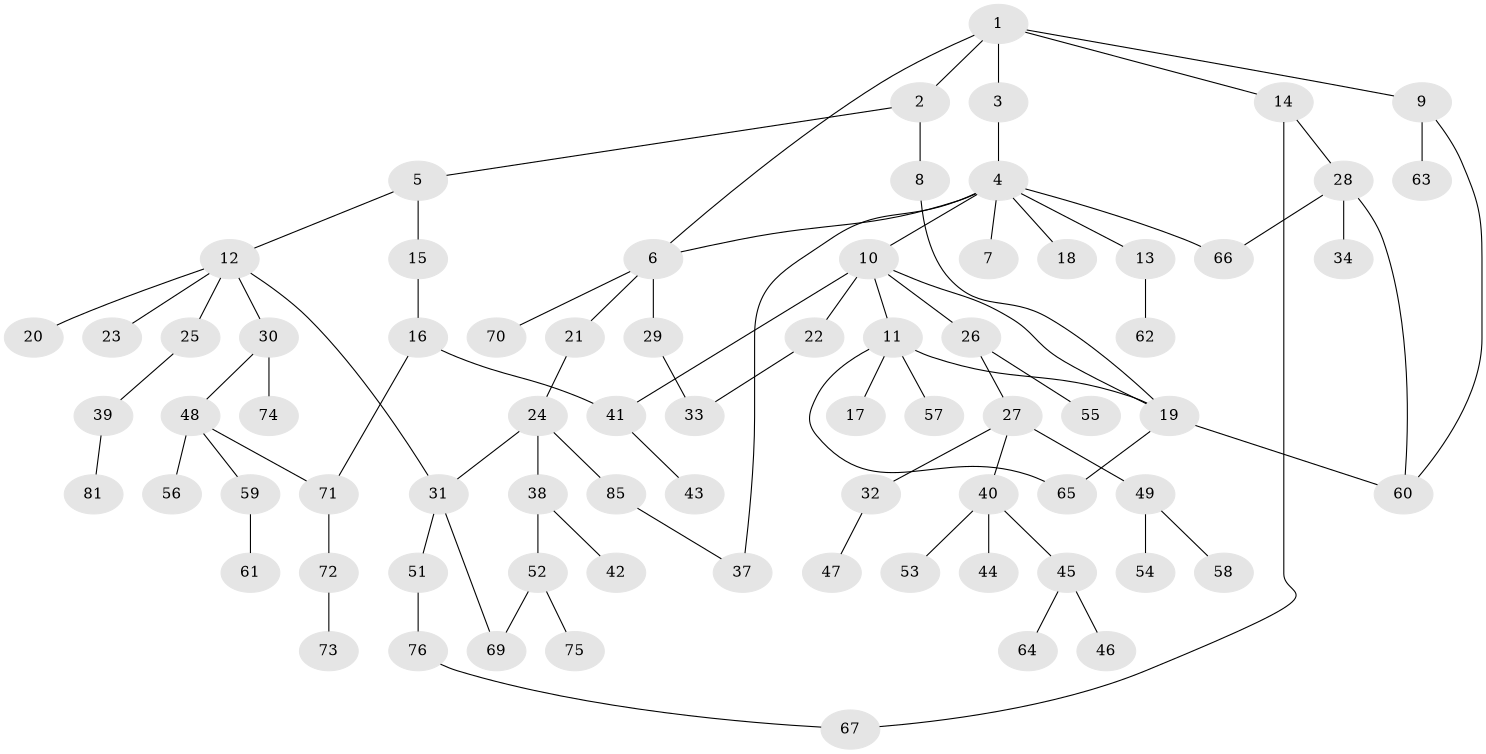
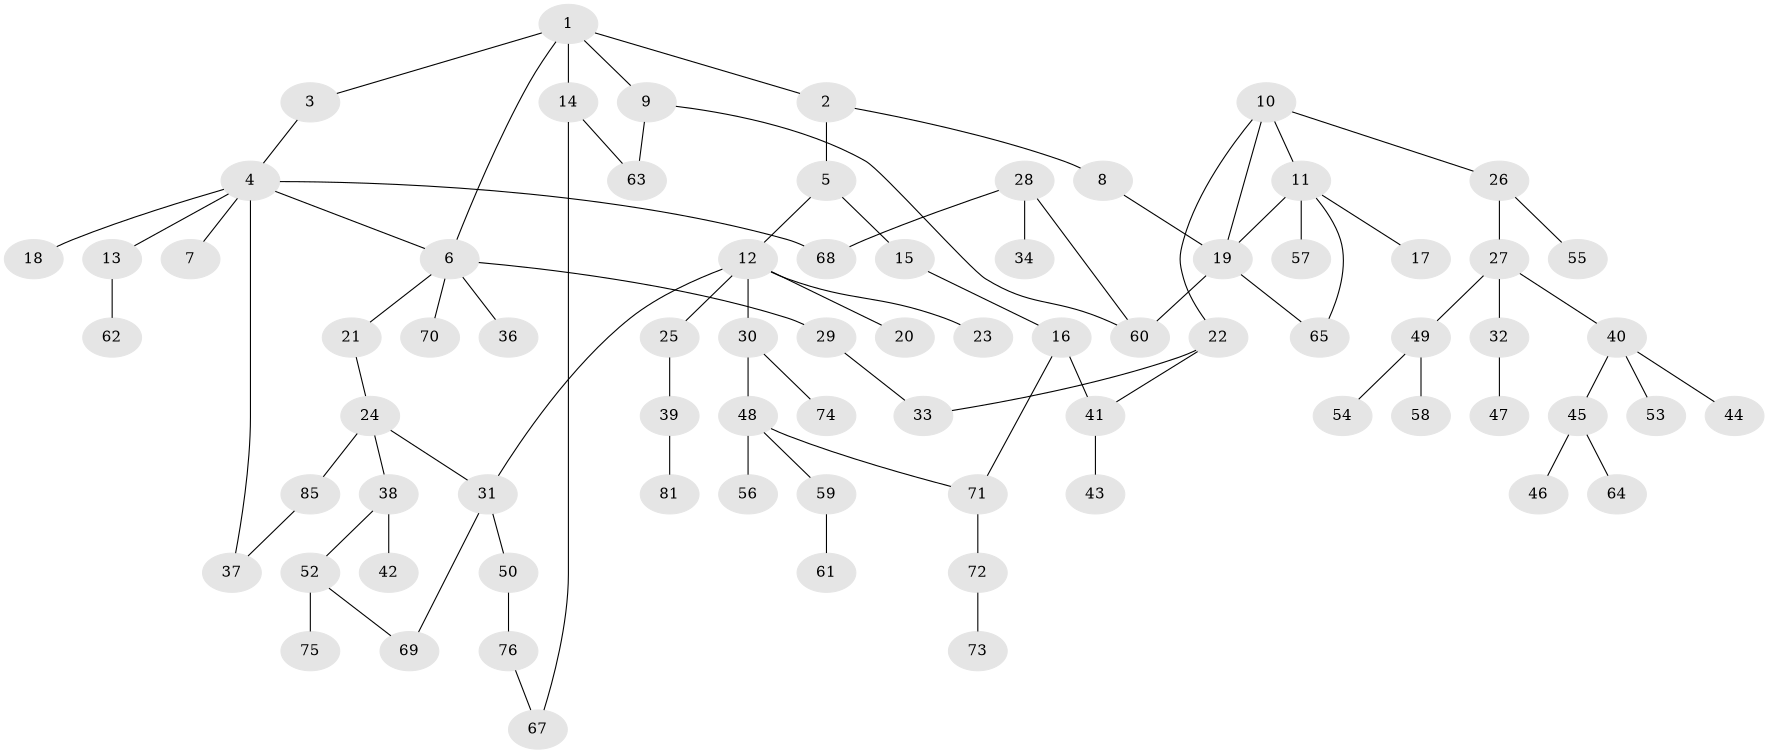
(1314, 142) -> (603, 142)
(934, 220) -> none
(1224, 259) -> (826, 259)
none -> (509, 338)
(743, 338) -> (1157, 377)
(418, 573) -> (509, 573)
